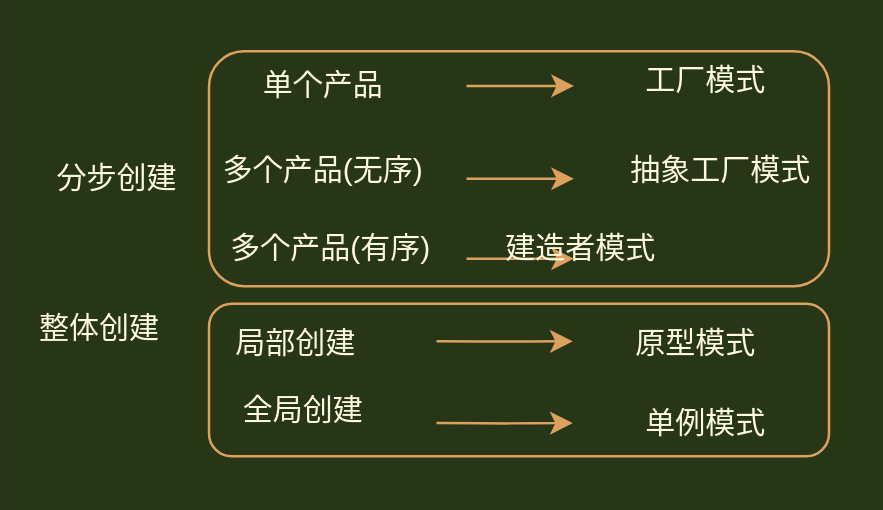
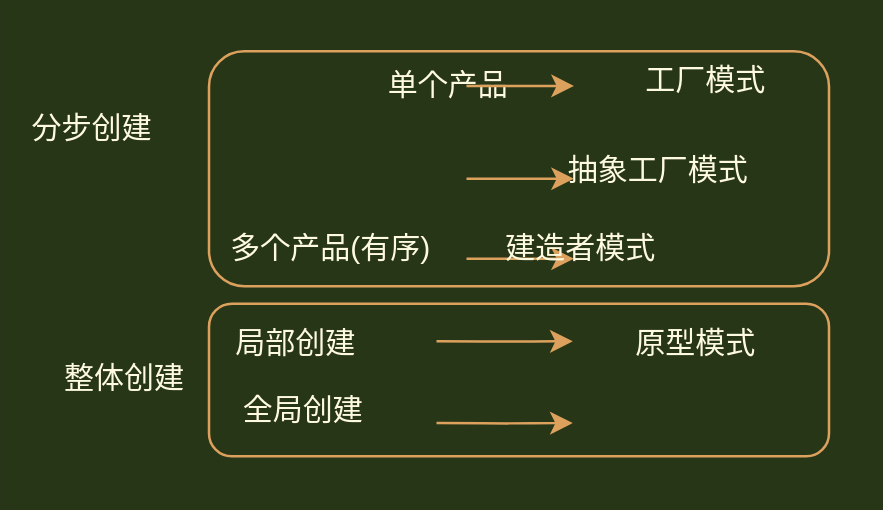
(324, 86) -> (449, 86)
(324, 171) -> none
(721, 171) -> (659, 171)
(118, 179) -> (93, 129)
(100, 329) -> (125, 379)
(706, 424) -> none
